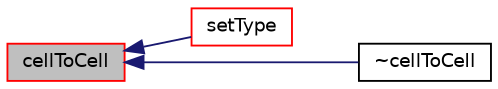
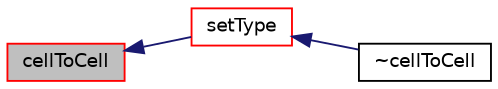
(251, 62) -> (334, 45)
